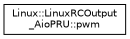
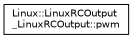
(65, 19) -> (66, 19)
